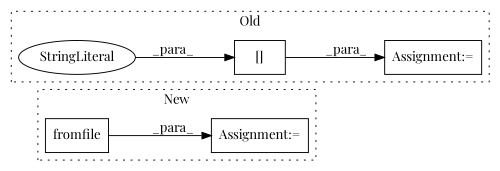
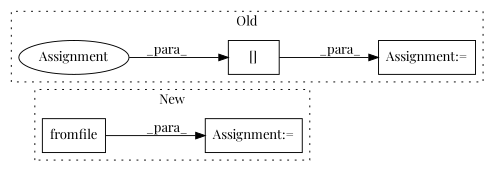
(77, 57) -> (74, 57)
